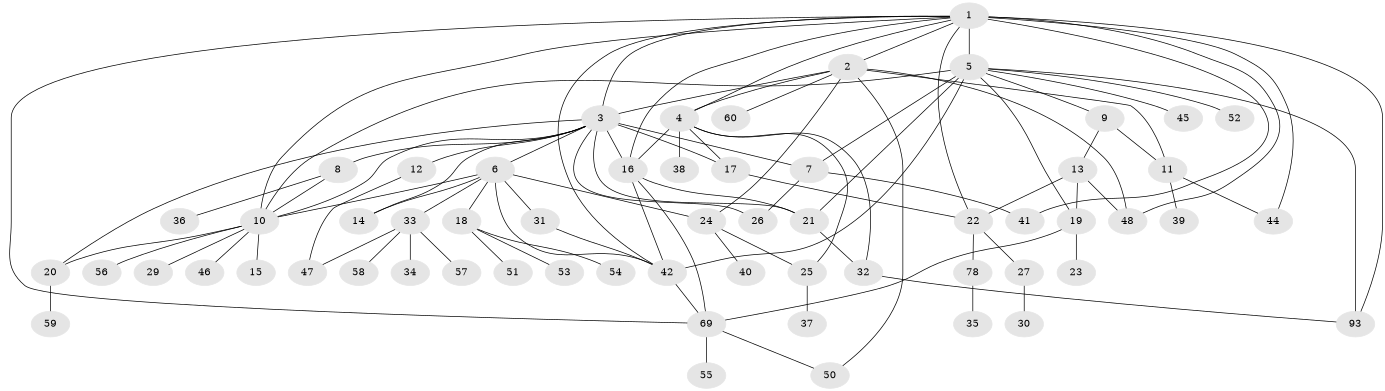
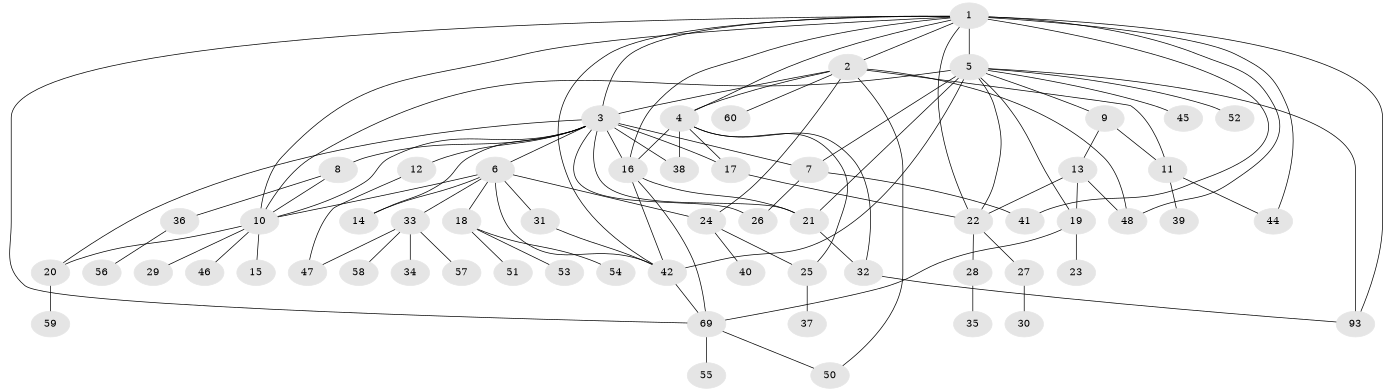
none -> (1001, 143)
none -> (640, 144)
(172, 245) -> (136, 250)
(973, 273) -> (973, 273)
